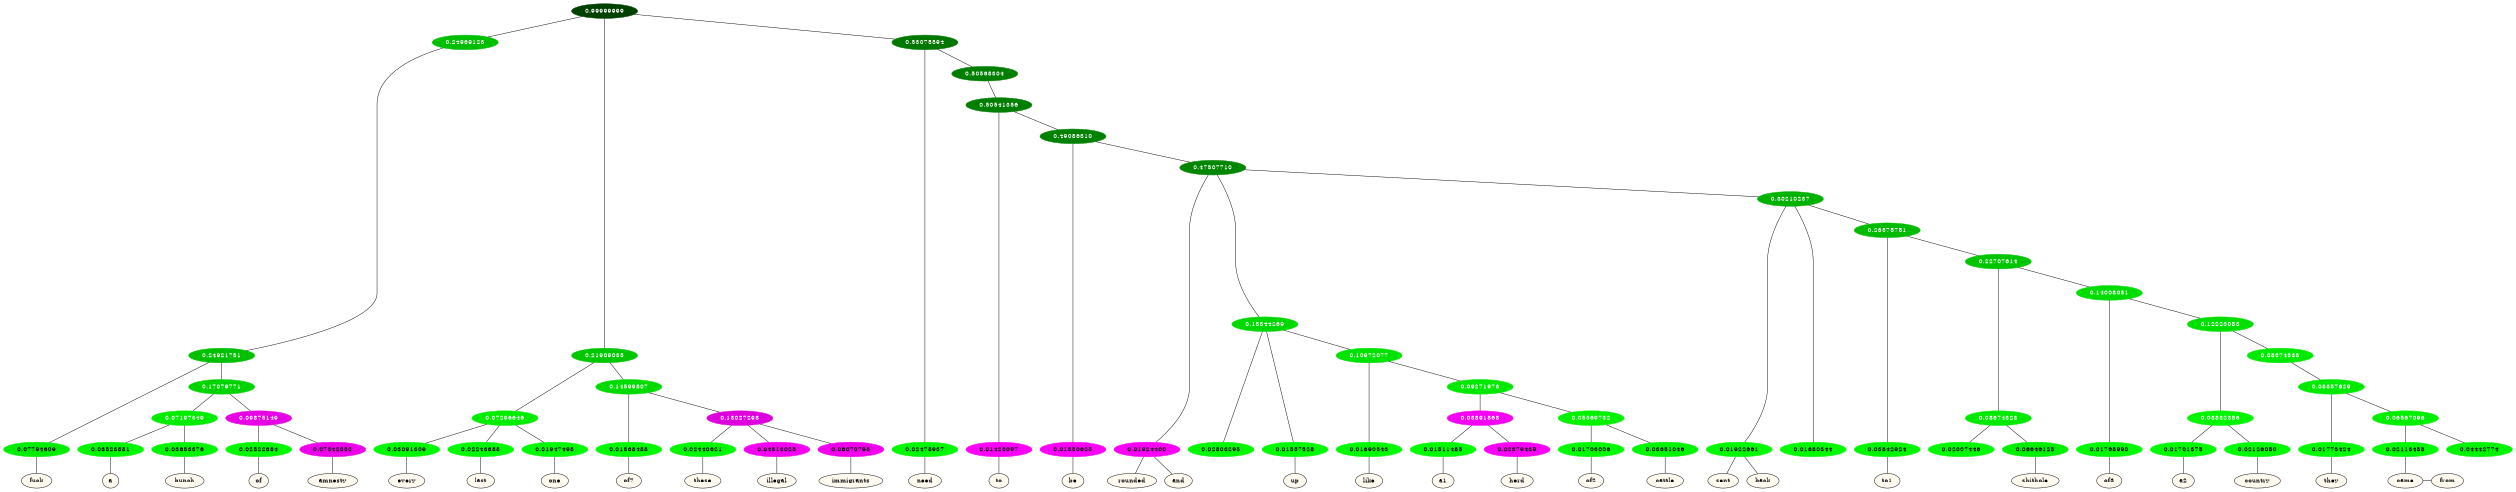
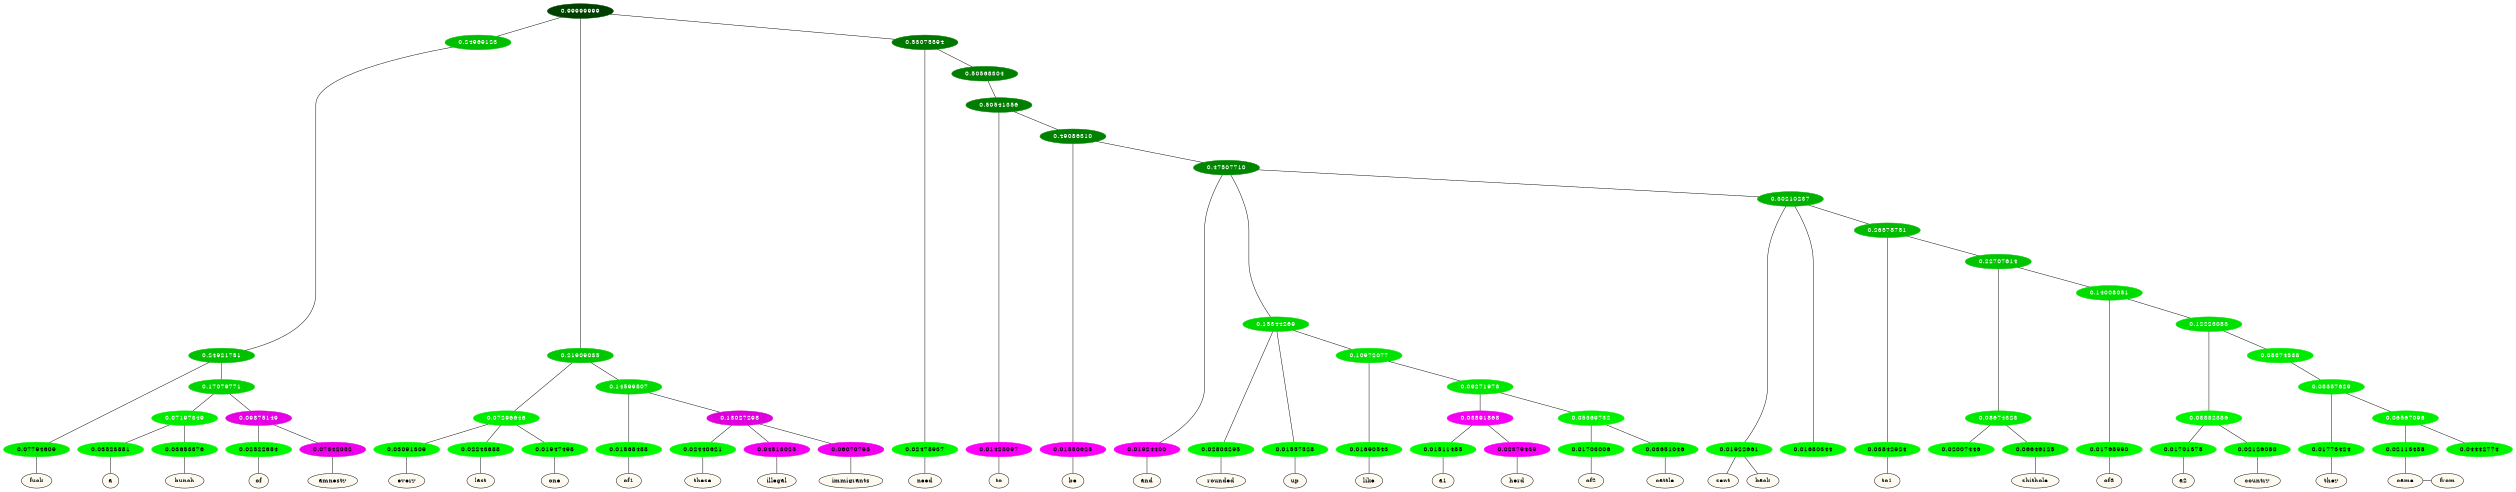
(1139, 465) -> (1221, 465)
(629, 481) -> (629, 481)
